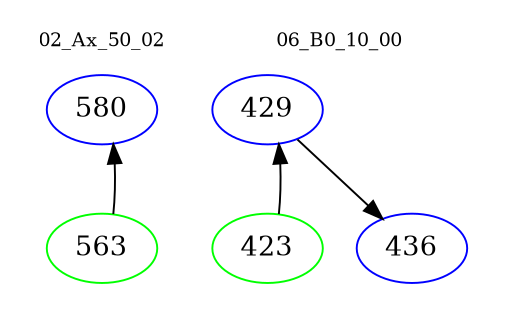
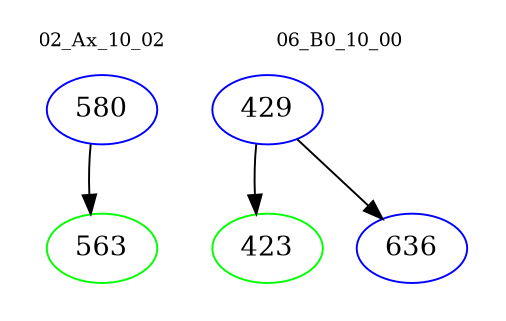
(102, 41) -> (102, 41)
(115, 189) -> (89, 169)
(280, 189) -> (255, 169)
(412, 248) -> (412, 248)
